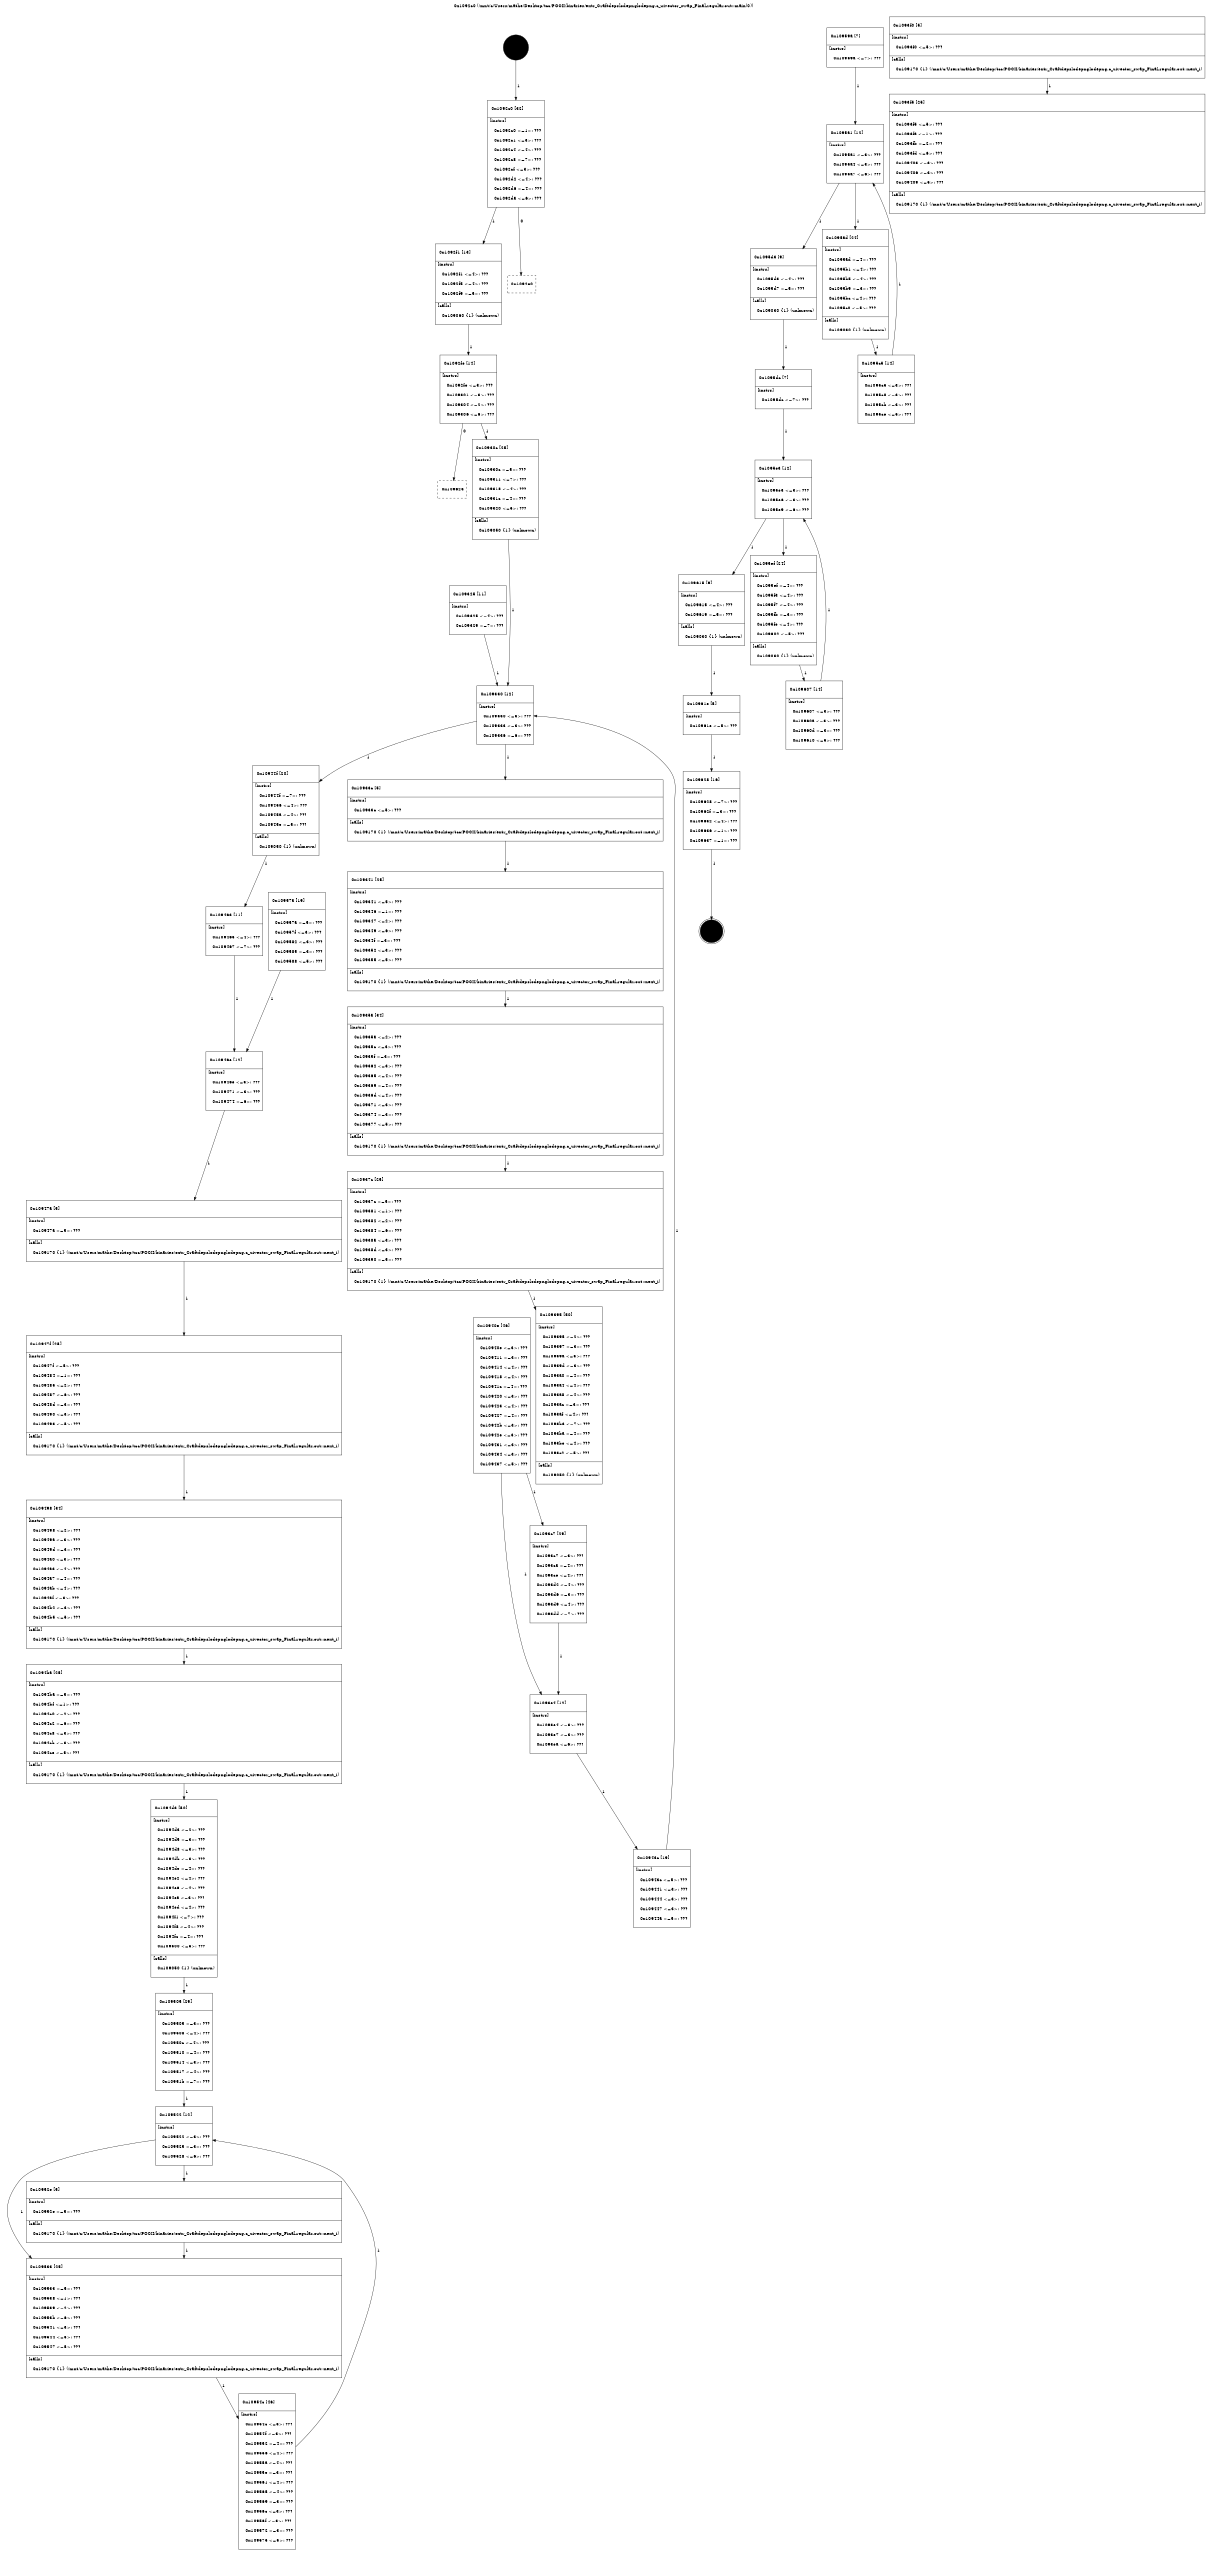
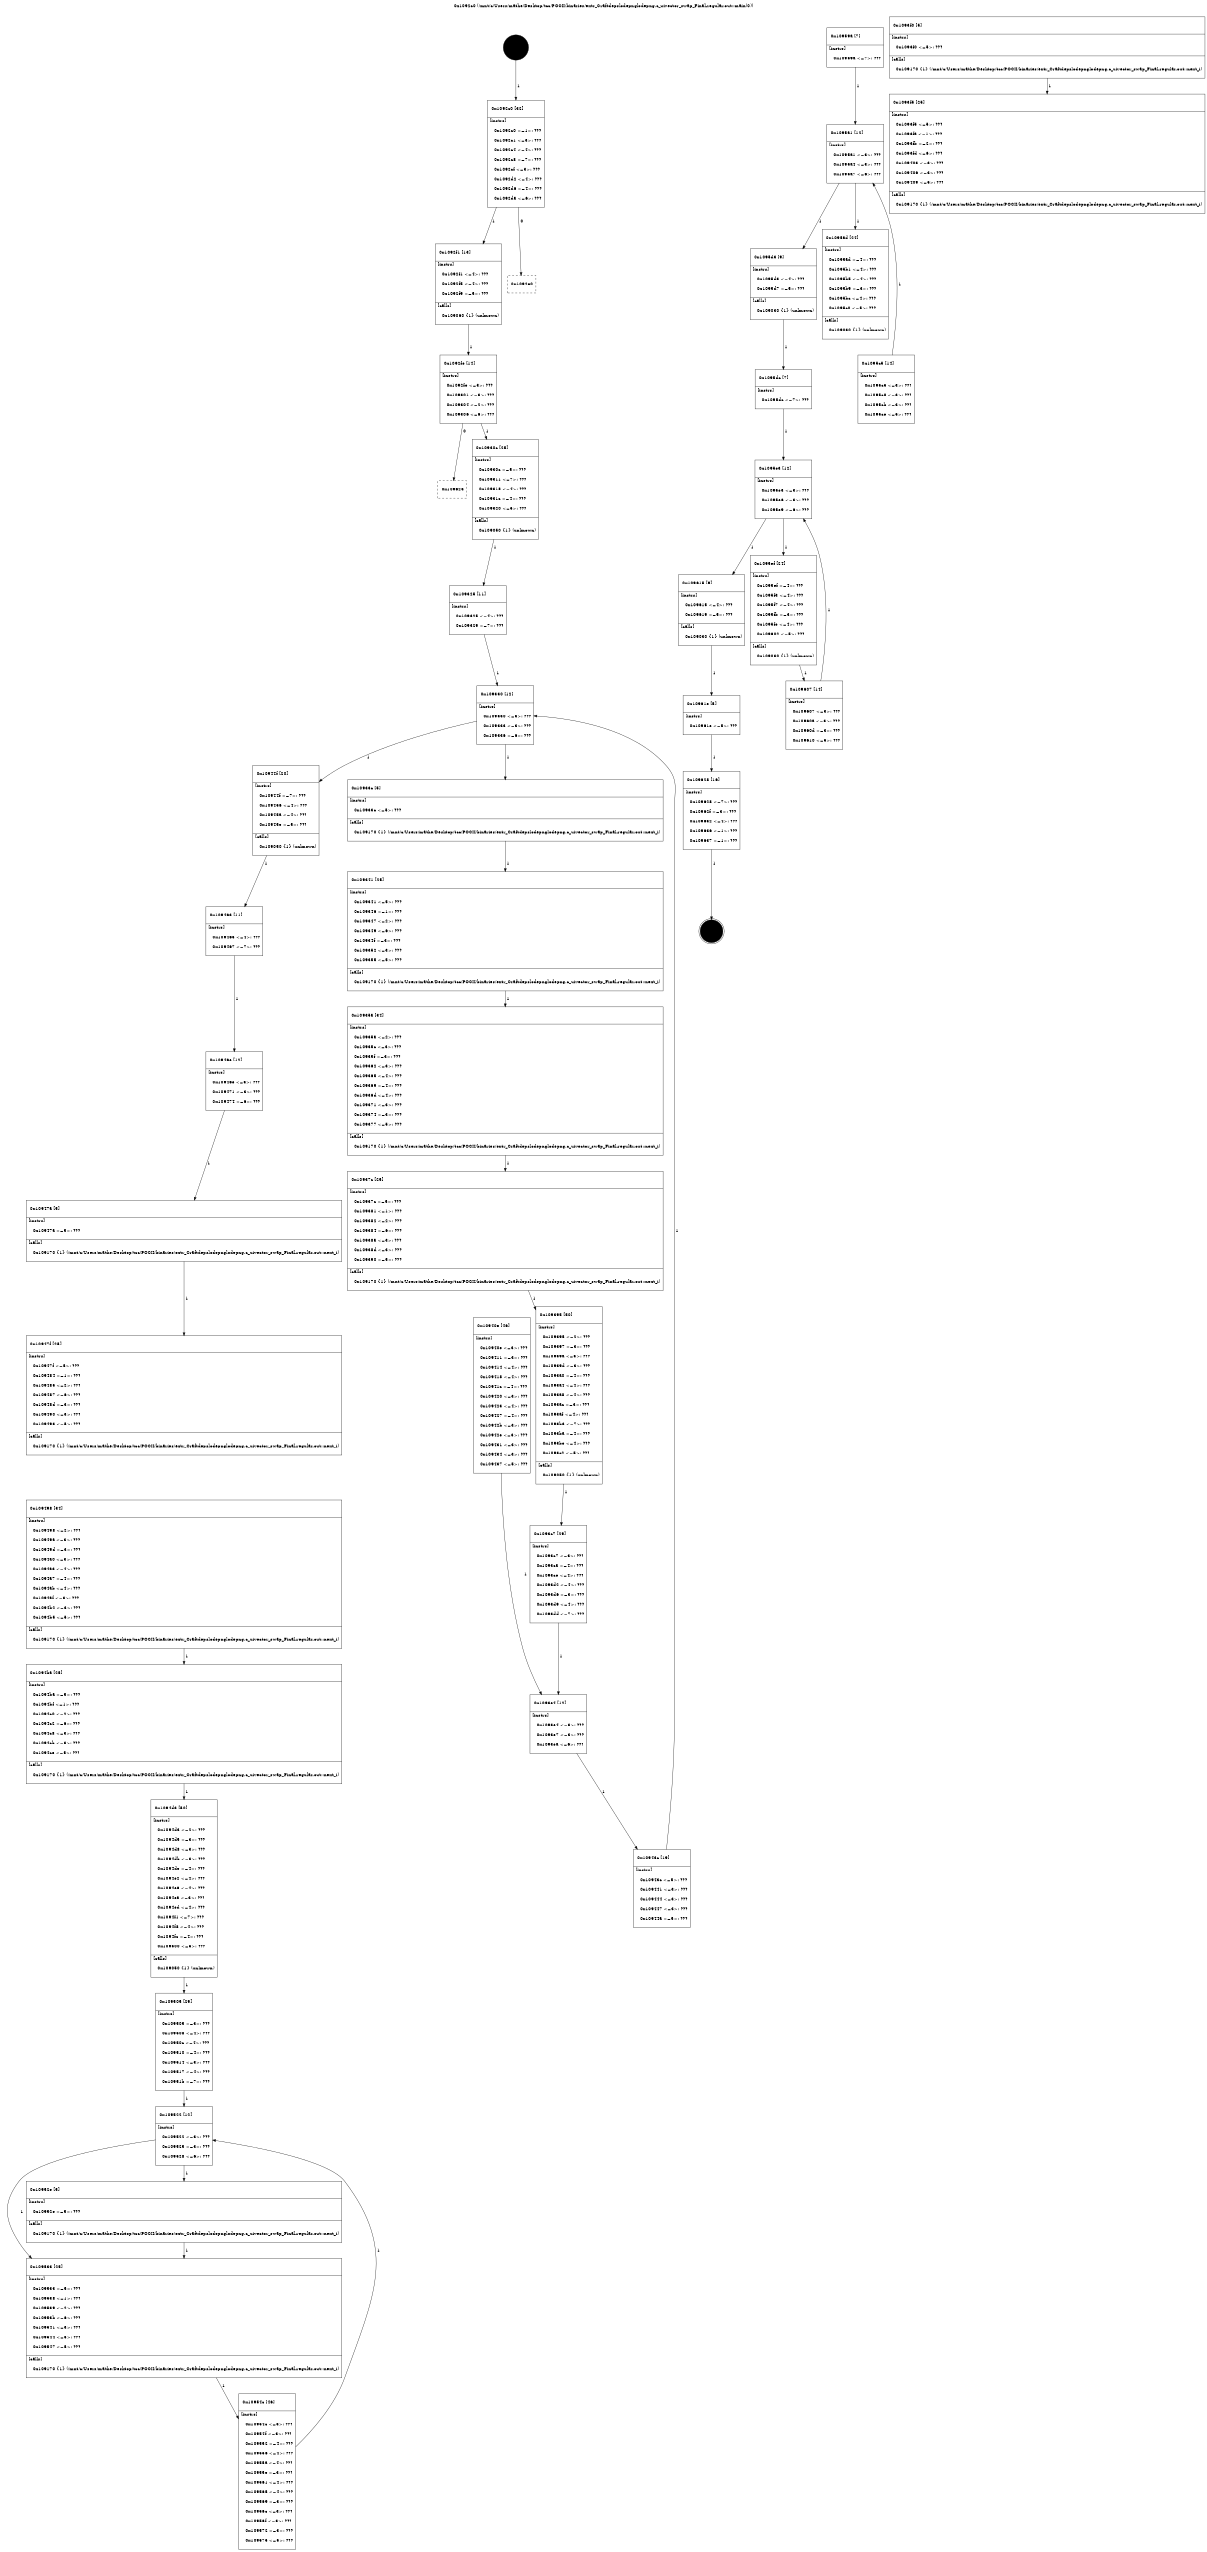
(873, 346) -> none
(510, 611) -> (489, 561)
(297, 931) -> none
(184, 1476) -> none
(534, 1498) -> (563, 1503)
